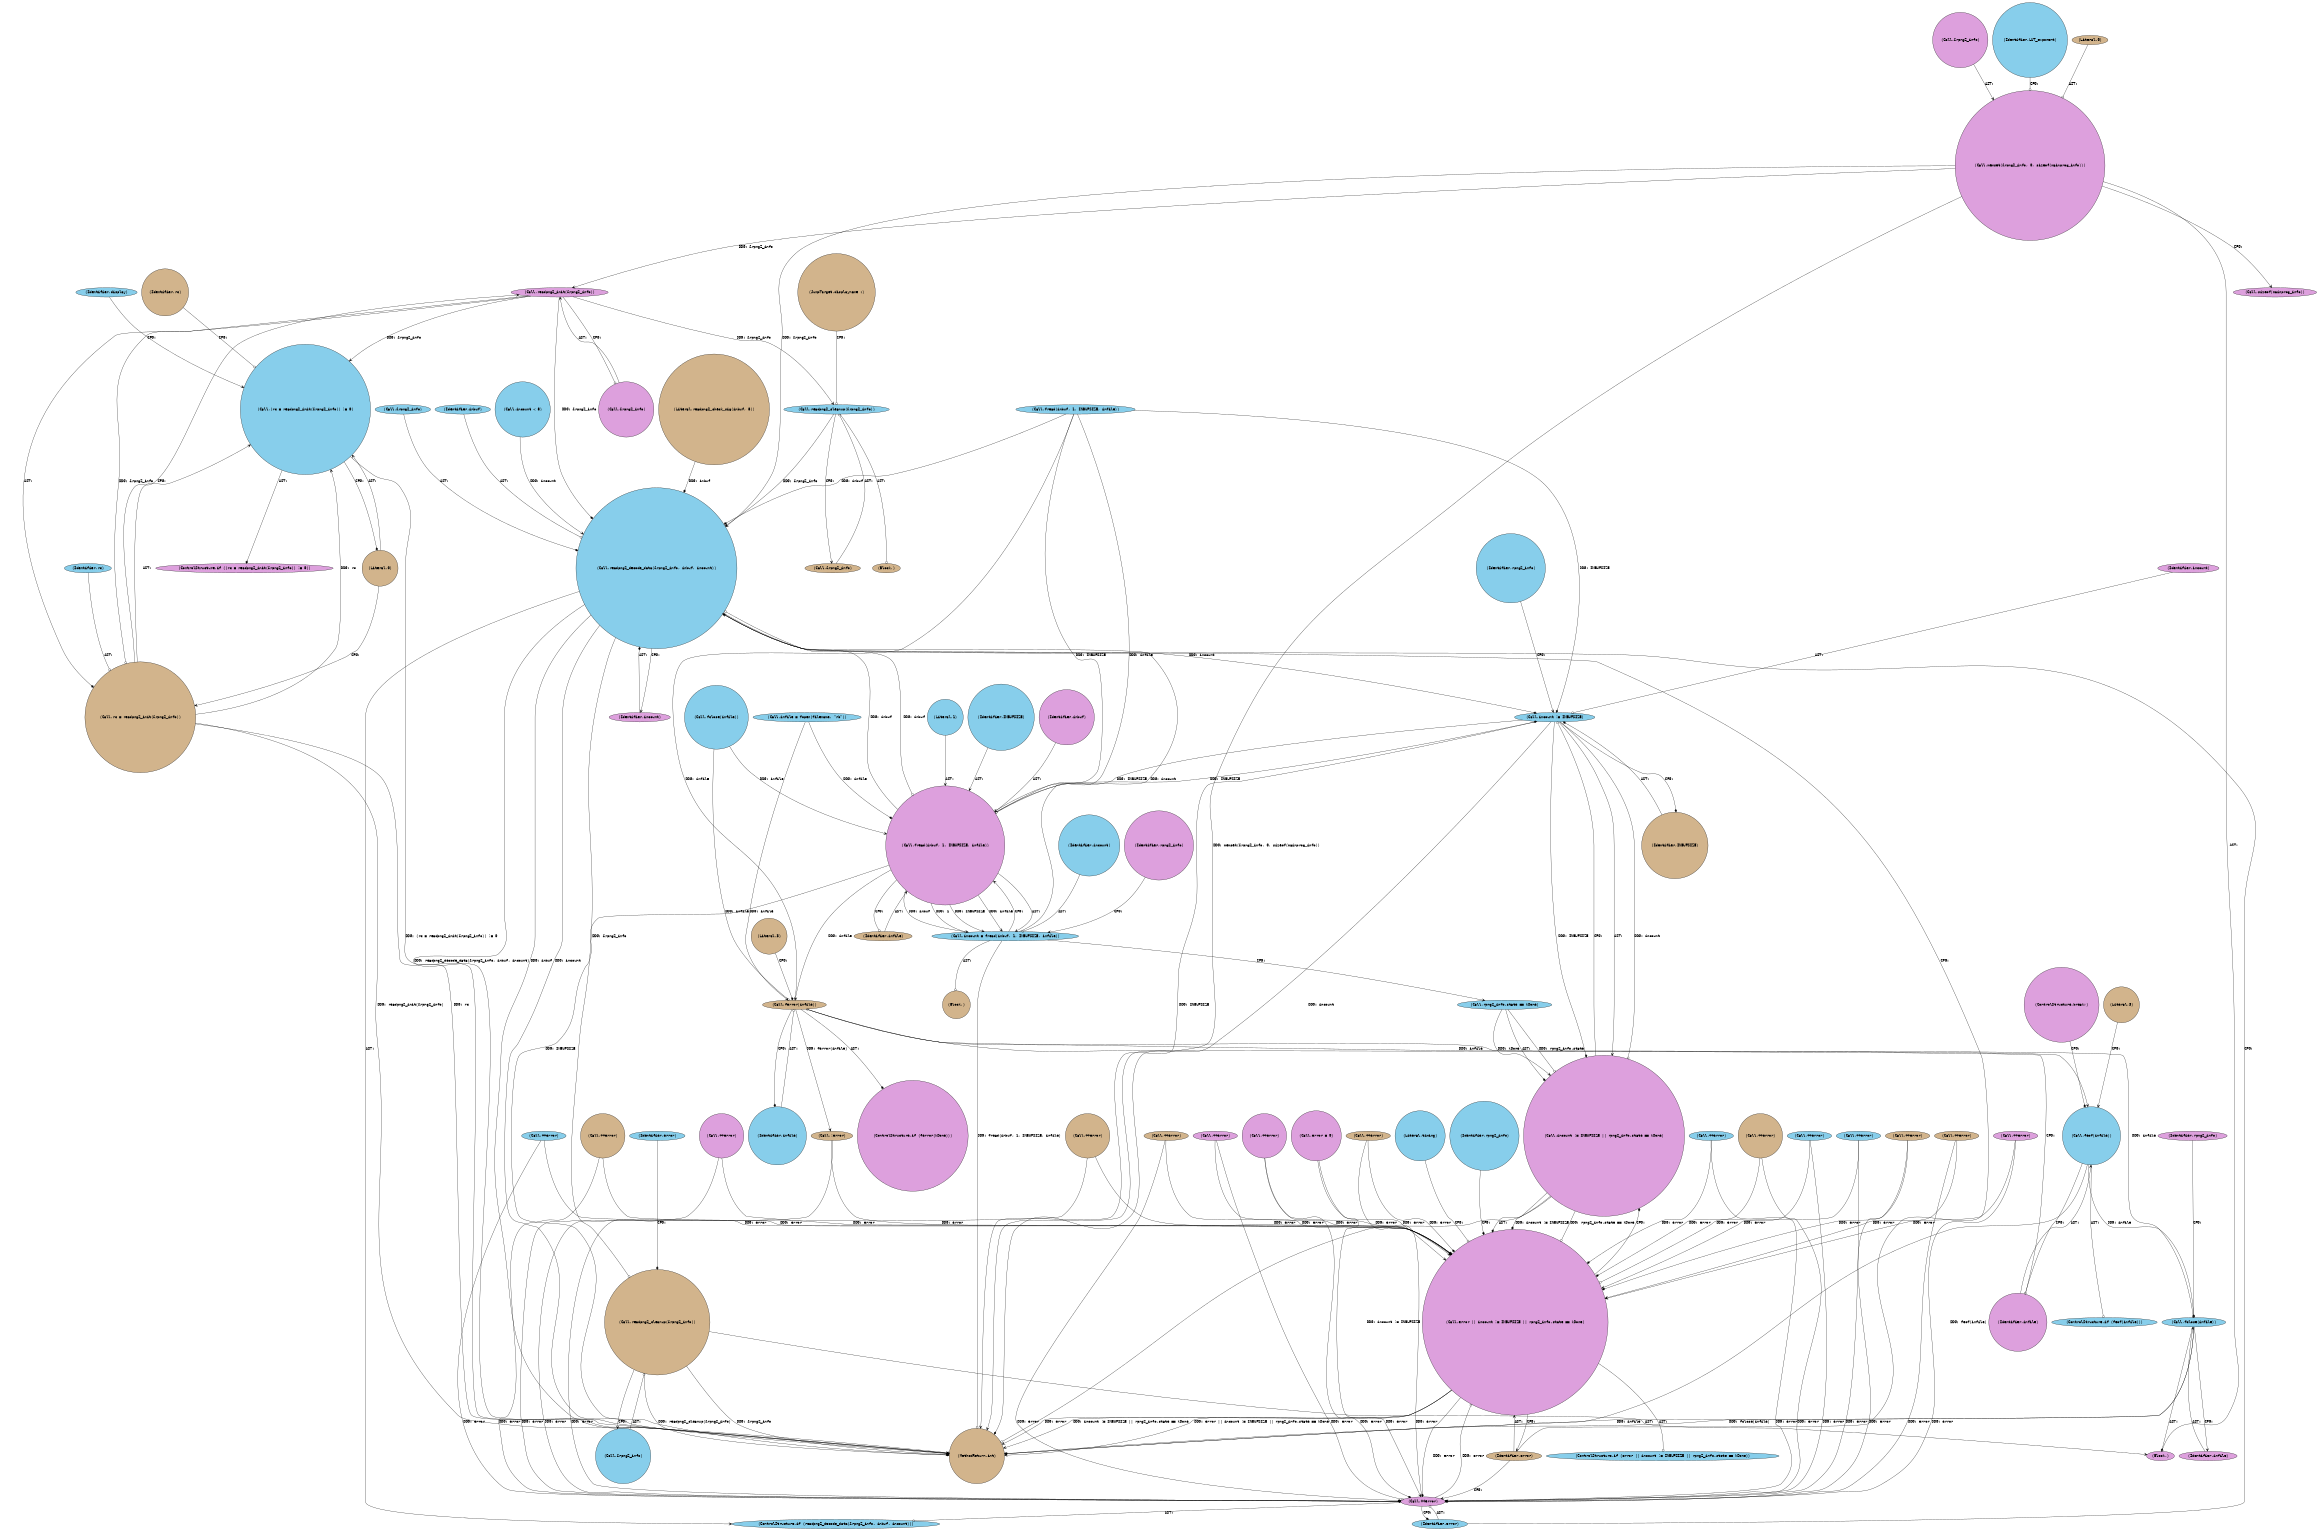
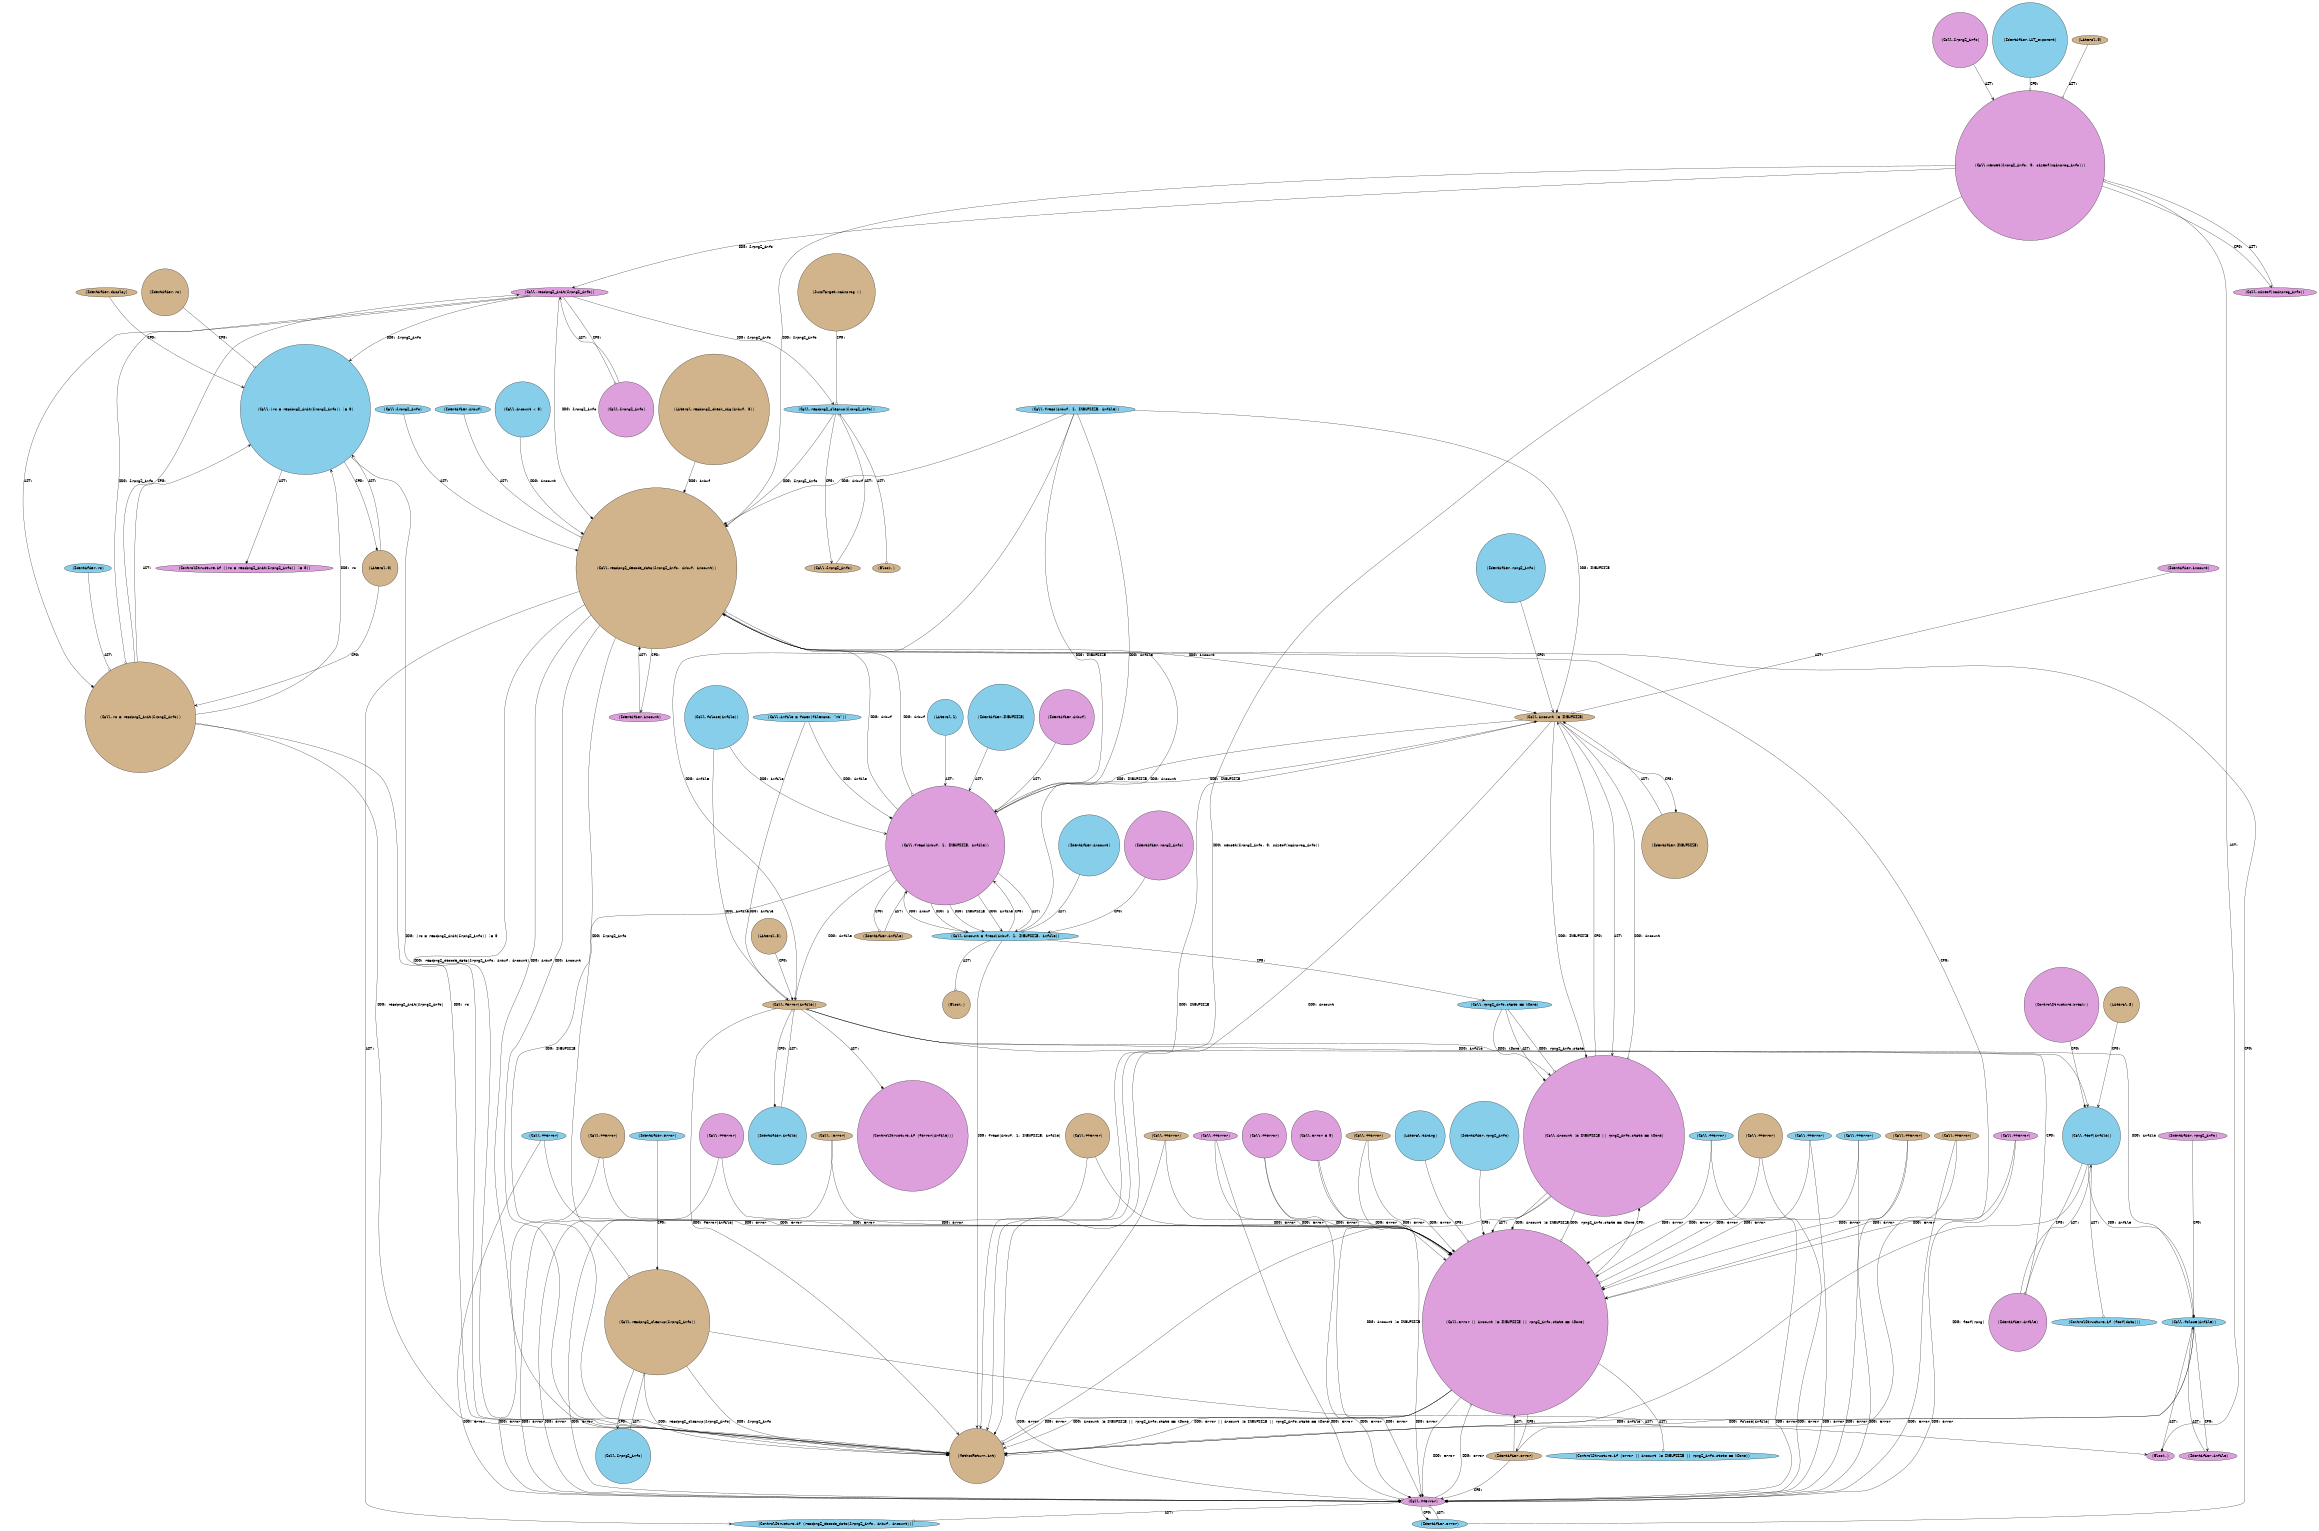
none -> (2202, 217)
(106, 292) -> (106, 292)
(837, 292) -> (837, 292)
(537, 493) -> (537, 493)
(656, 568) -> (656, 568)
(1555, 717) -> (1555, 717)
(1594, 887) -> (1594, 887)
(813, 1069) -> (728, 1238)
(913, 1136) -> (913, 1136)
(978, 1181) -> (978, 1181)
(1968, 1322) -> (1968, 1322)
(2104, 1322) -> (2104, 1322)
